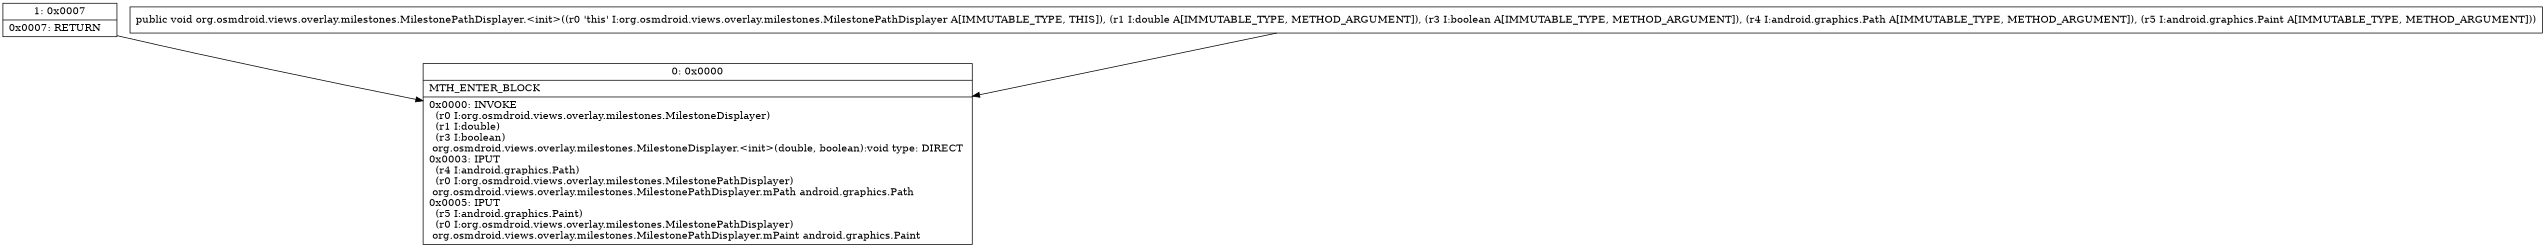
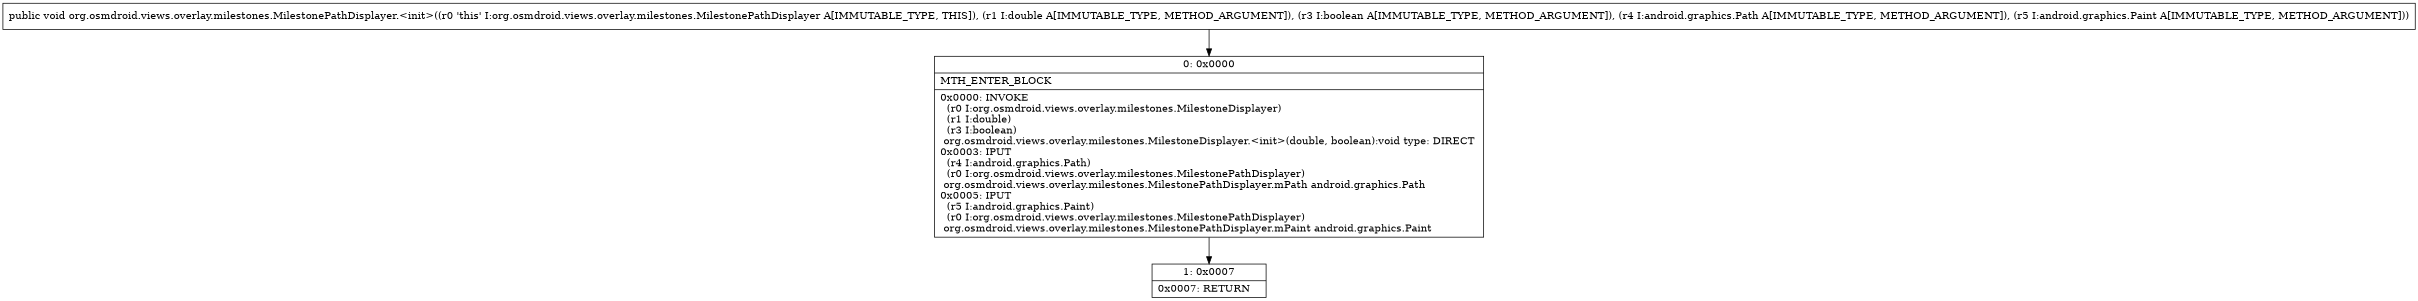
(266, 69) -> (1209, 247)
